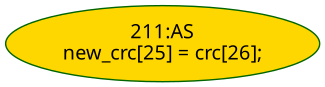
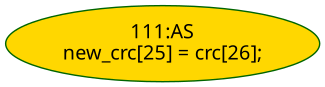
(163, 44) -> (163, 44)
